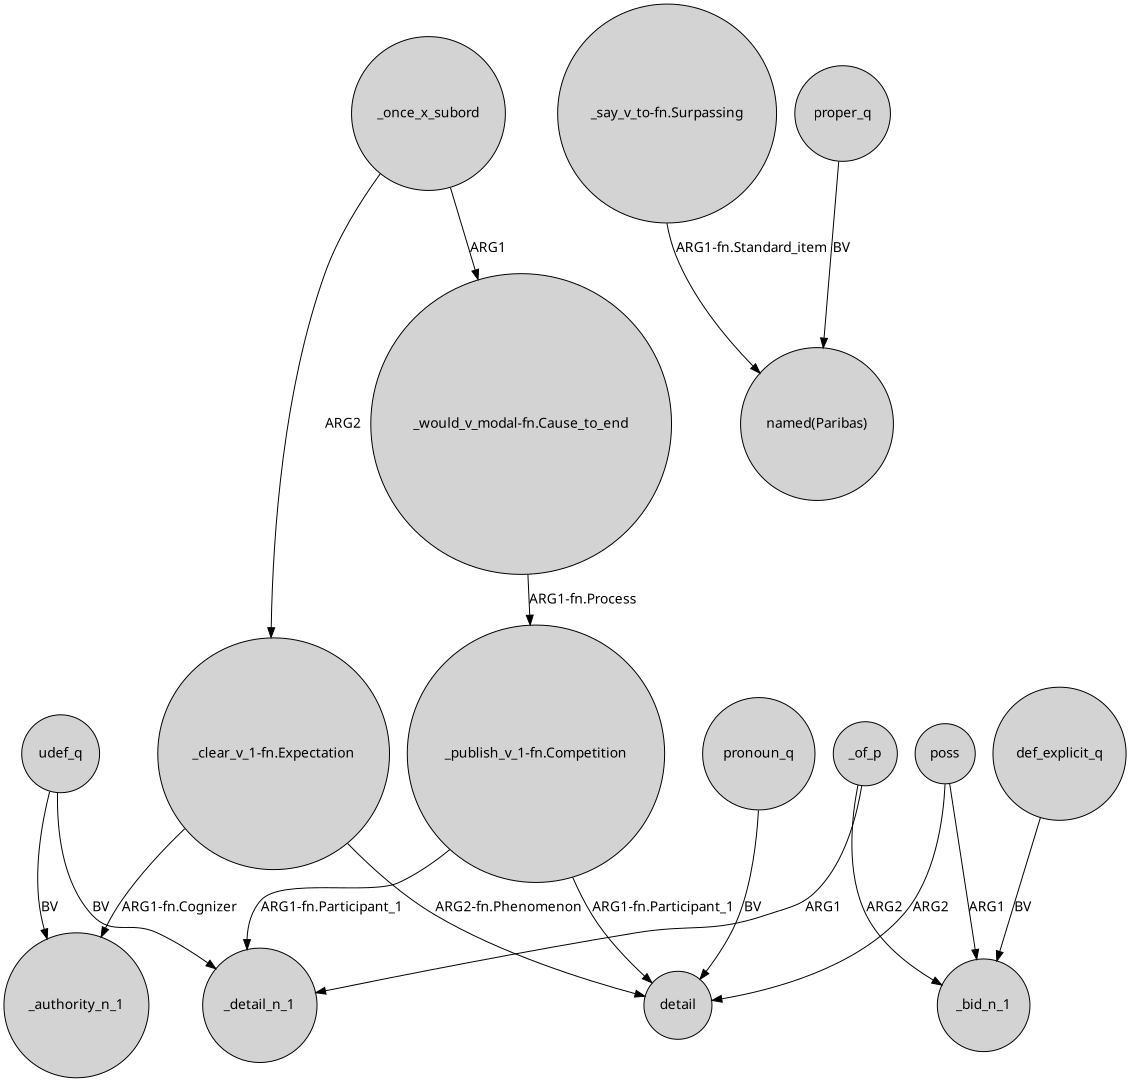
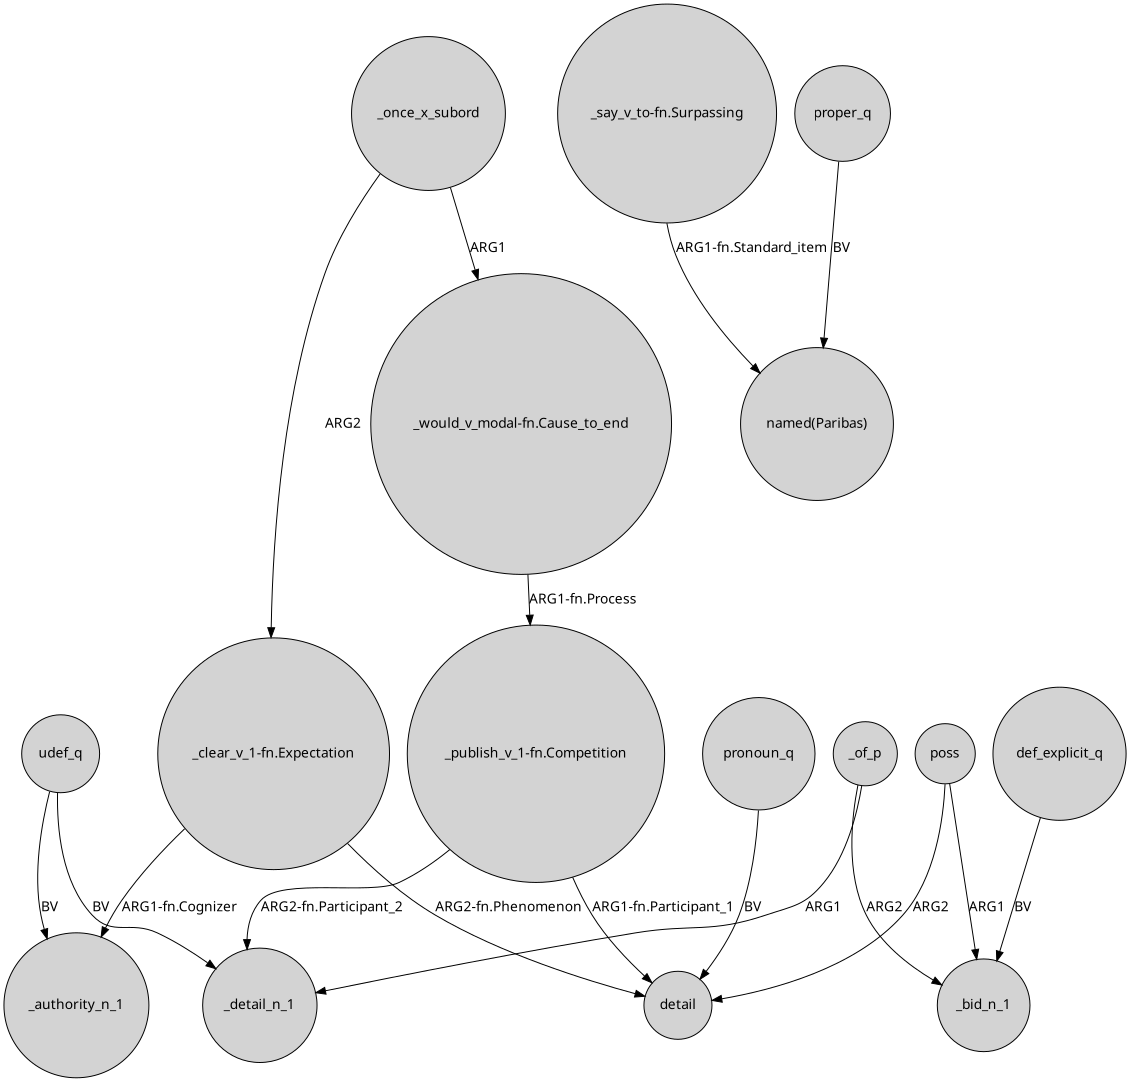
(332, 908) -> (332, 908)
